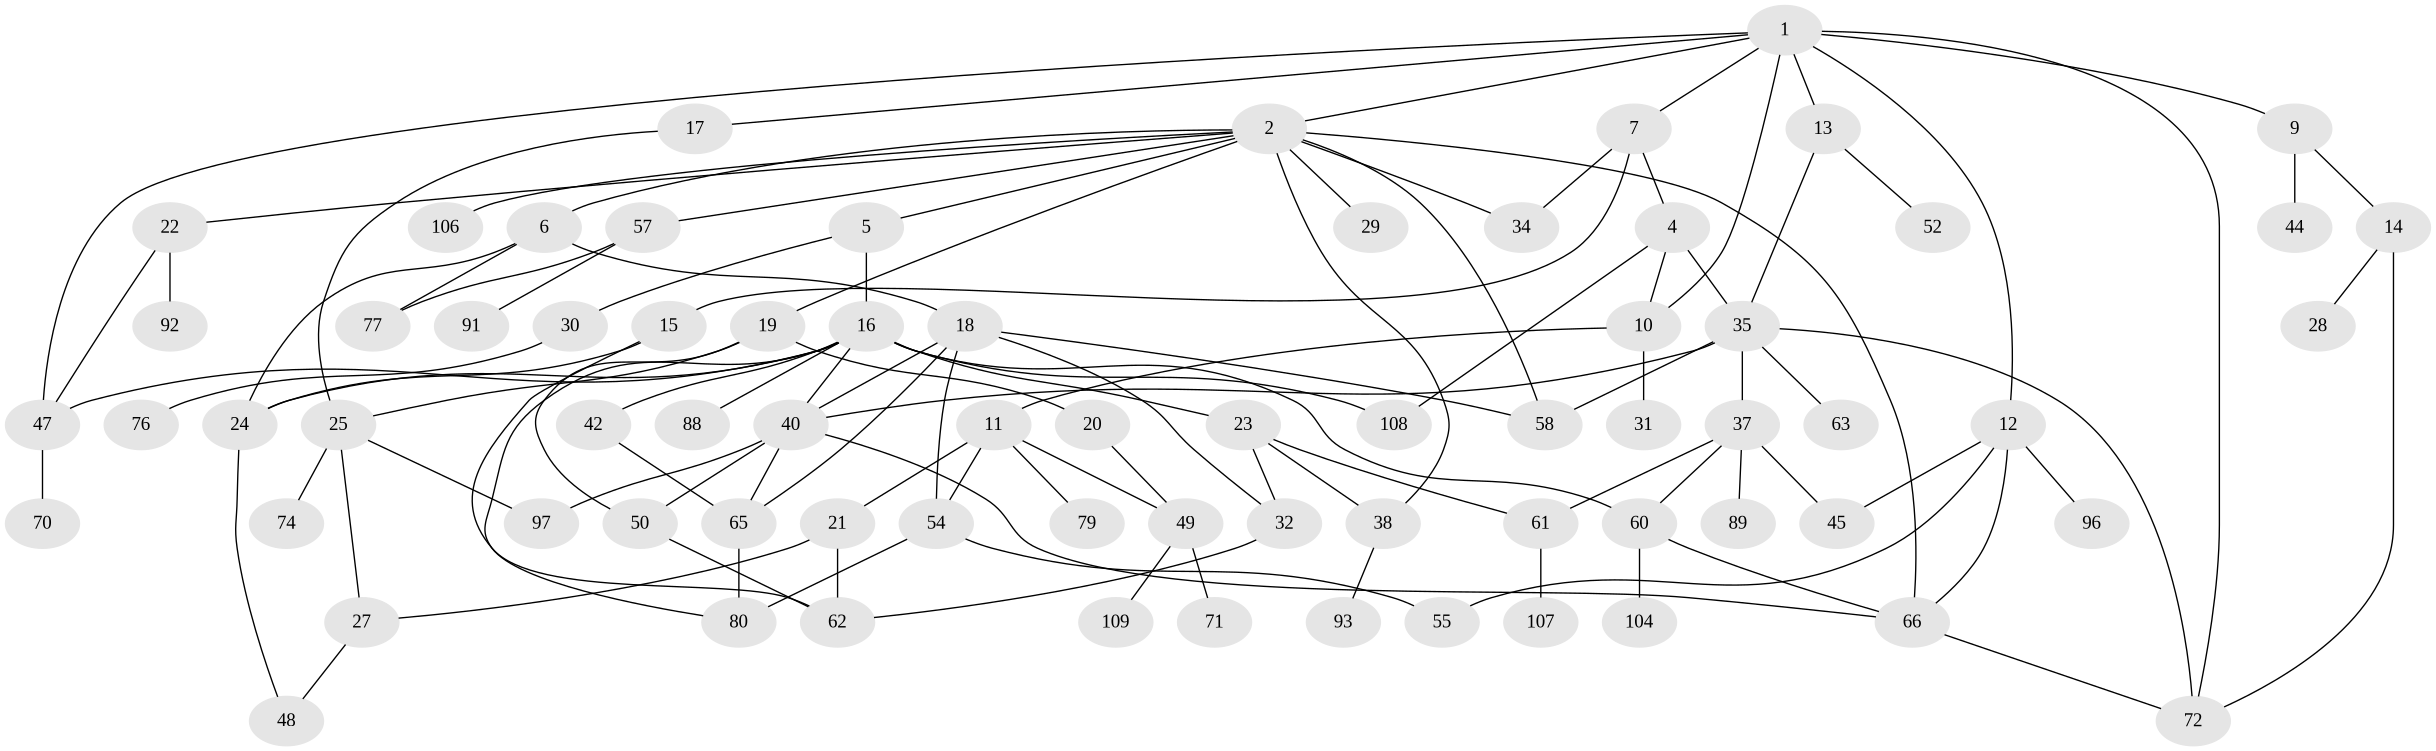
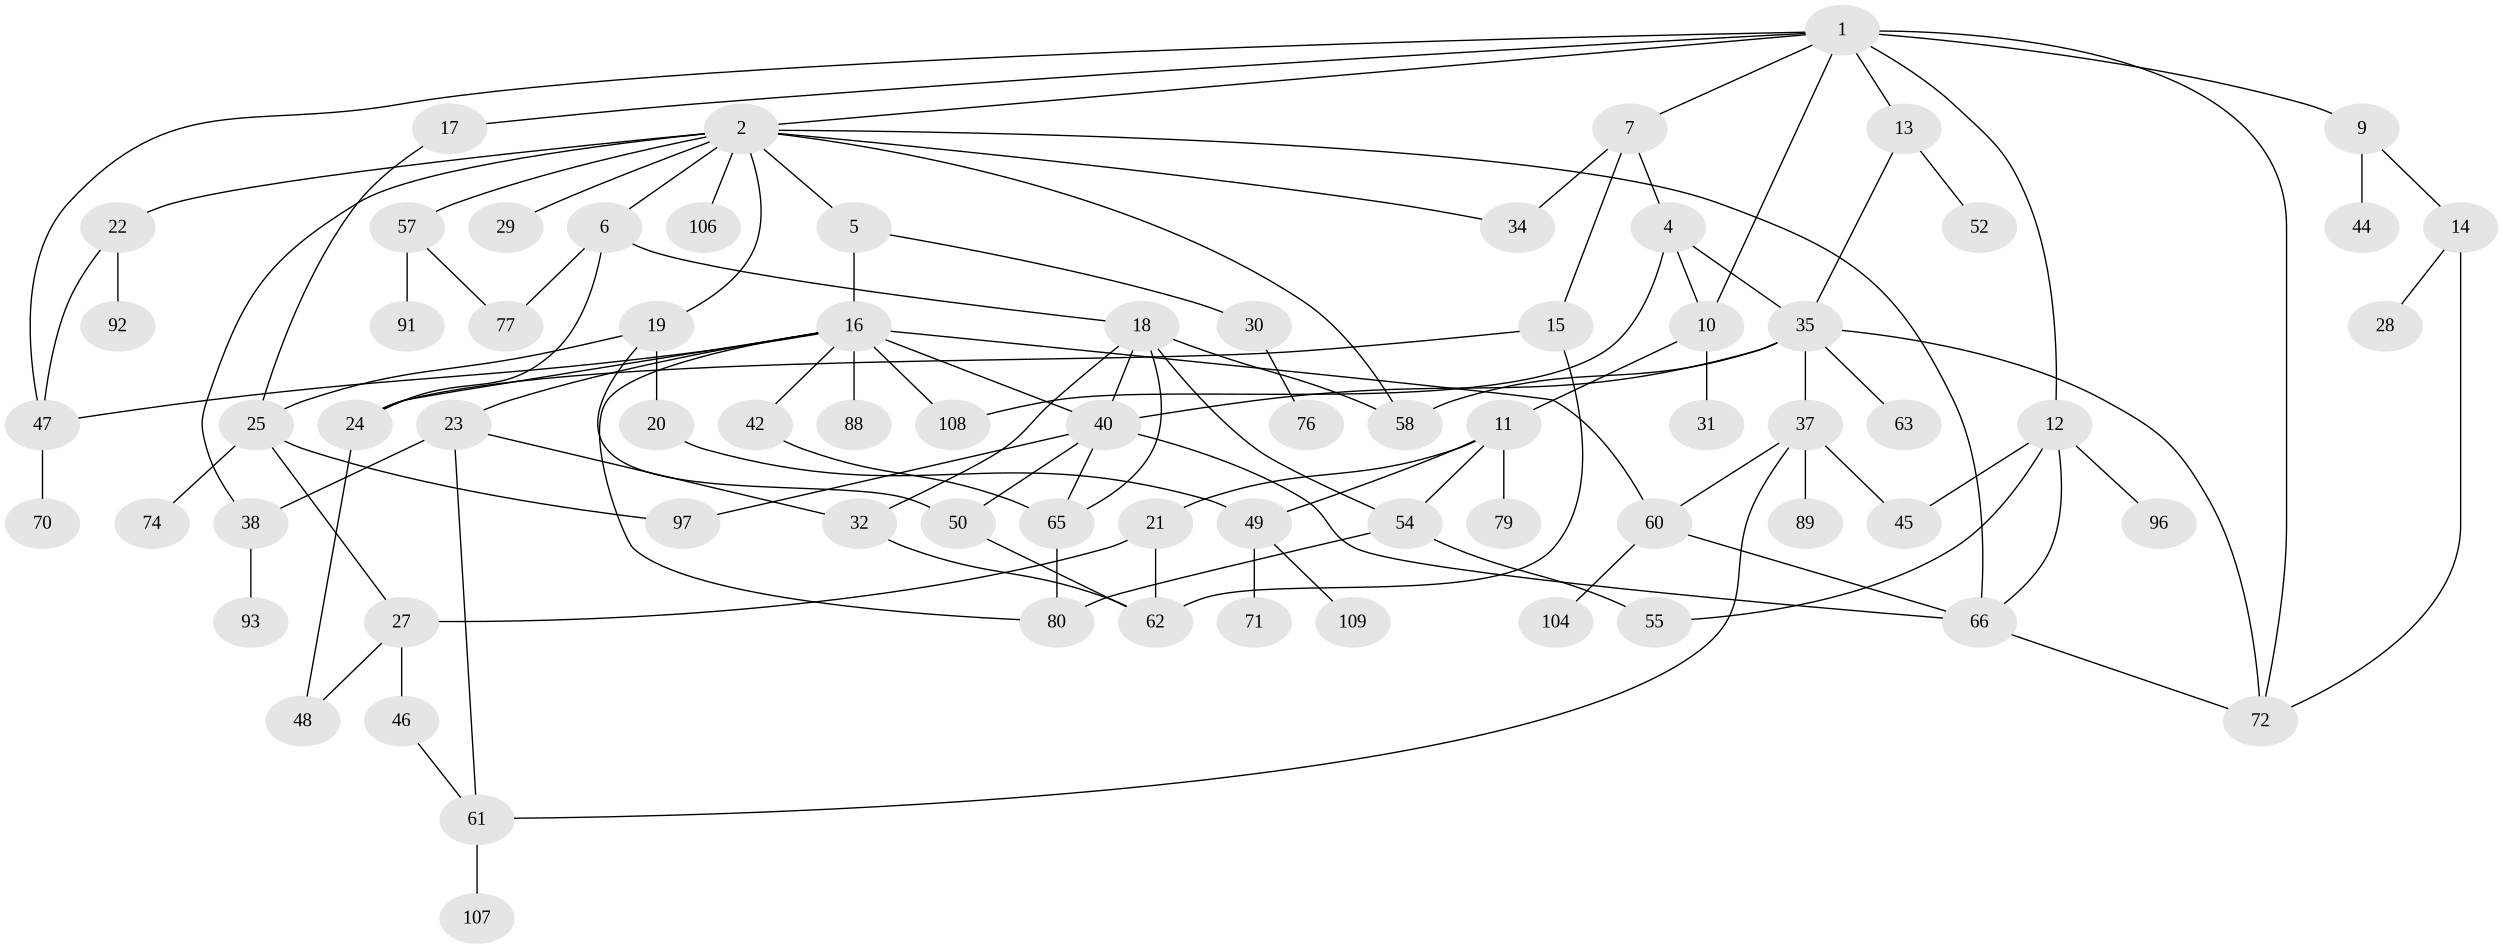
none -> (402, 721)
